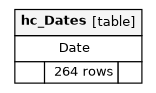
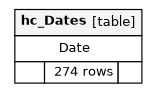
(84, 72) -> (84, 72)
